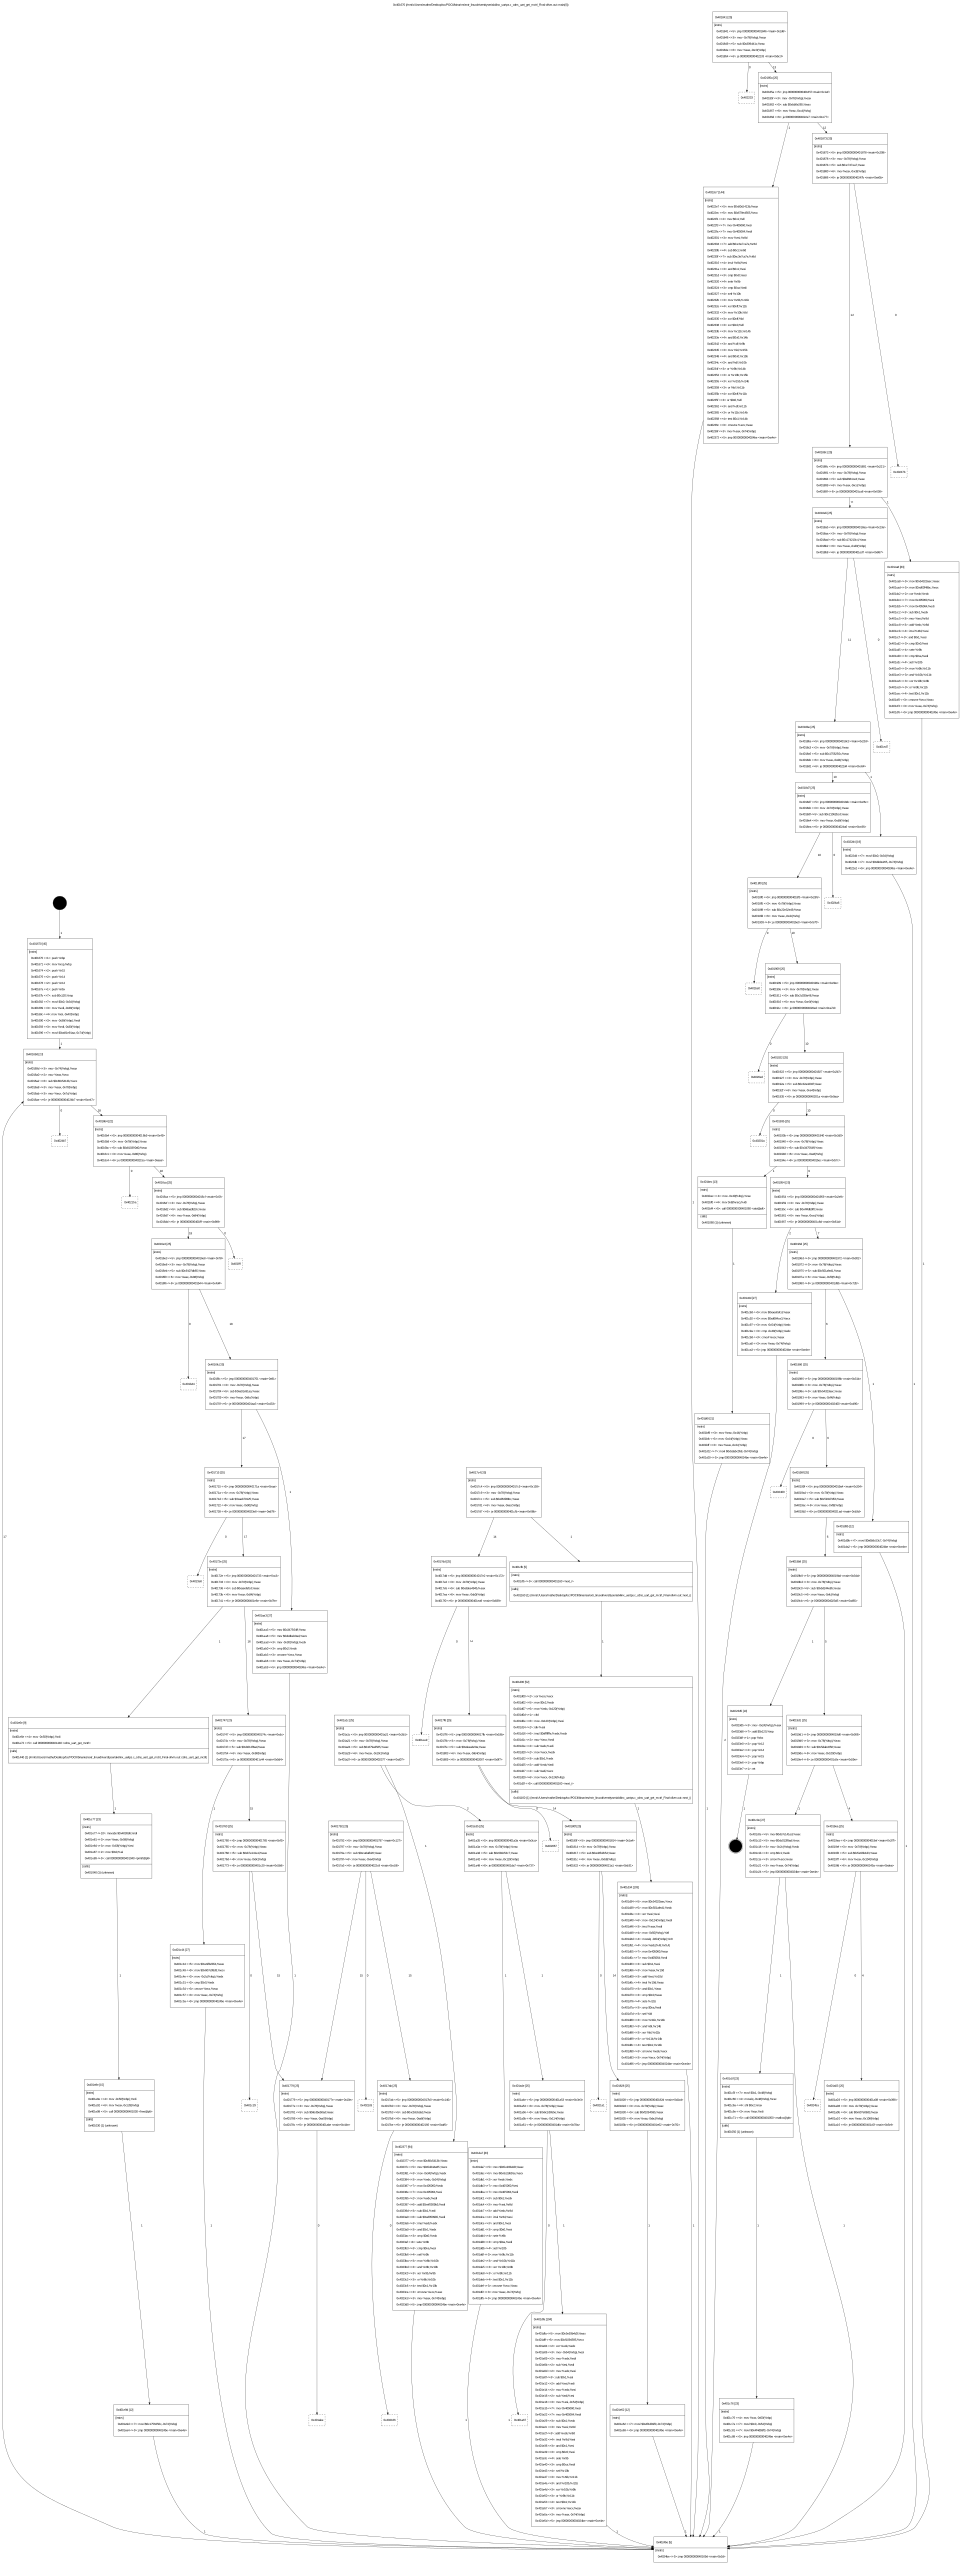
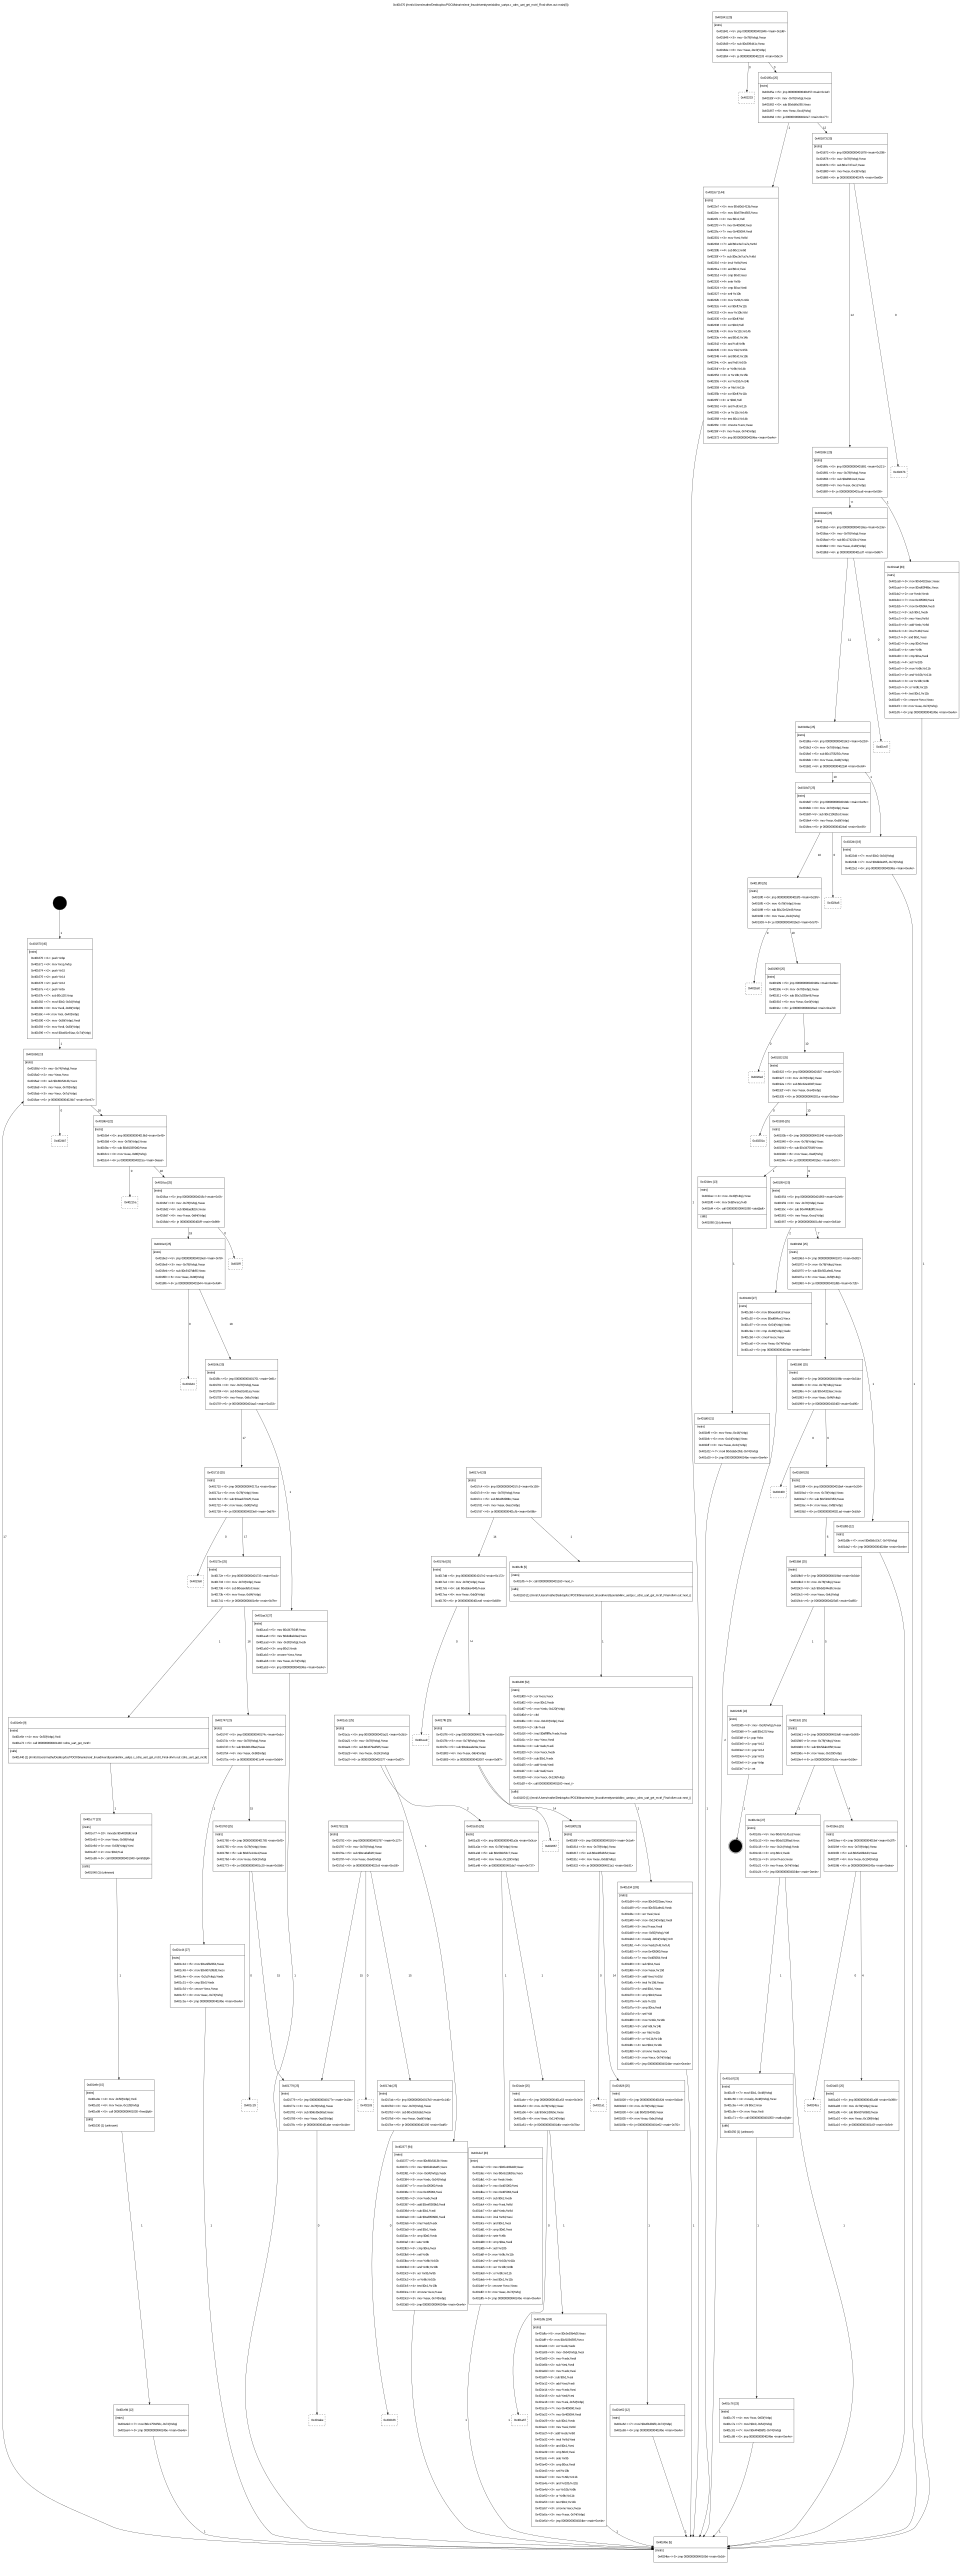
(774, 67) -> (774, 67)
